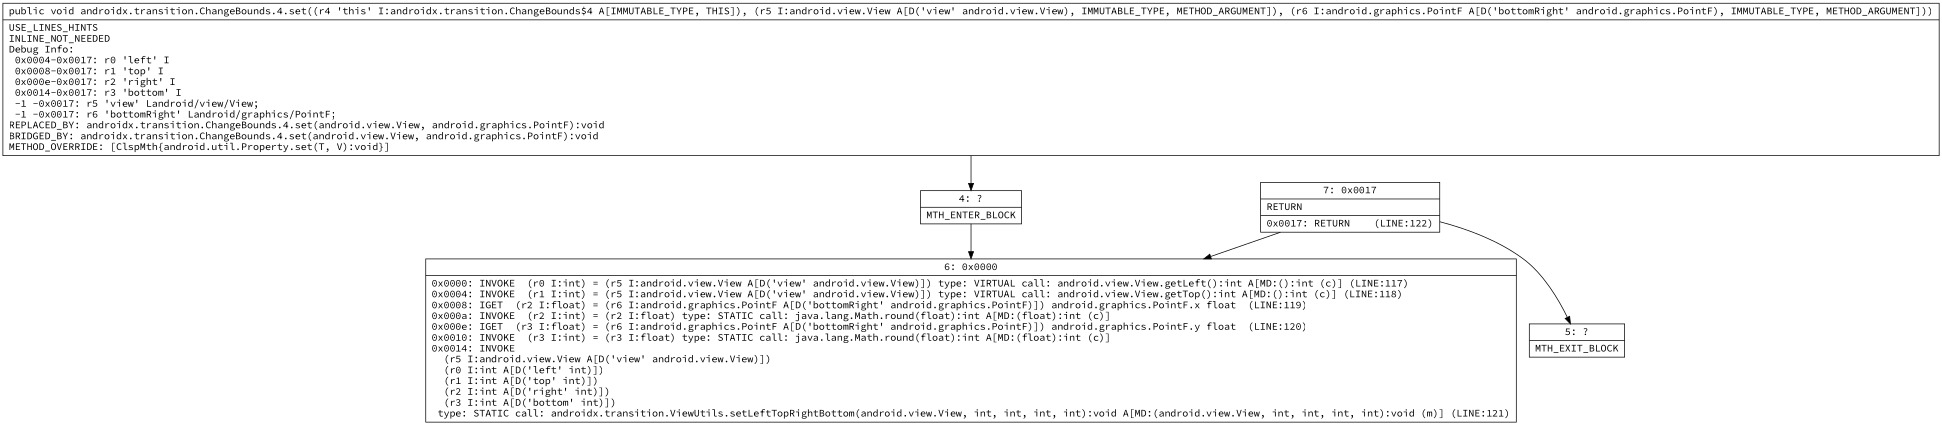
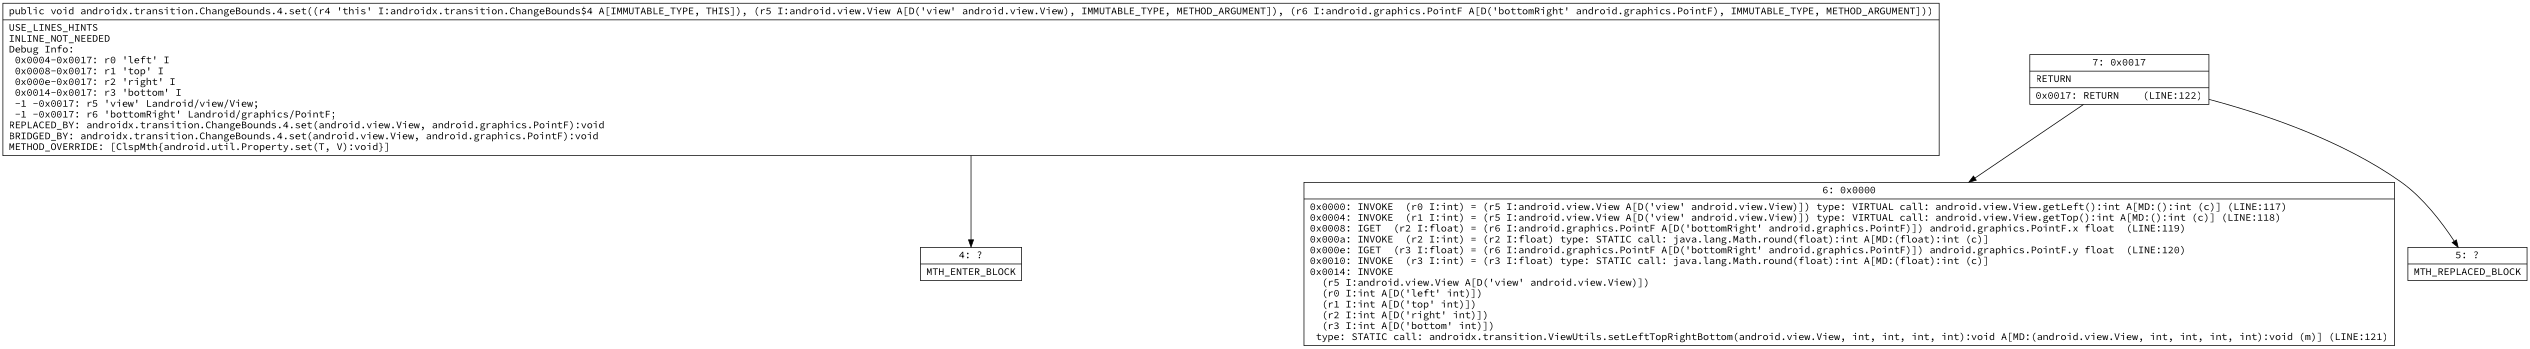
(971, 238) -> none
(1577, 348) -> (2467, 272)
